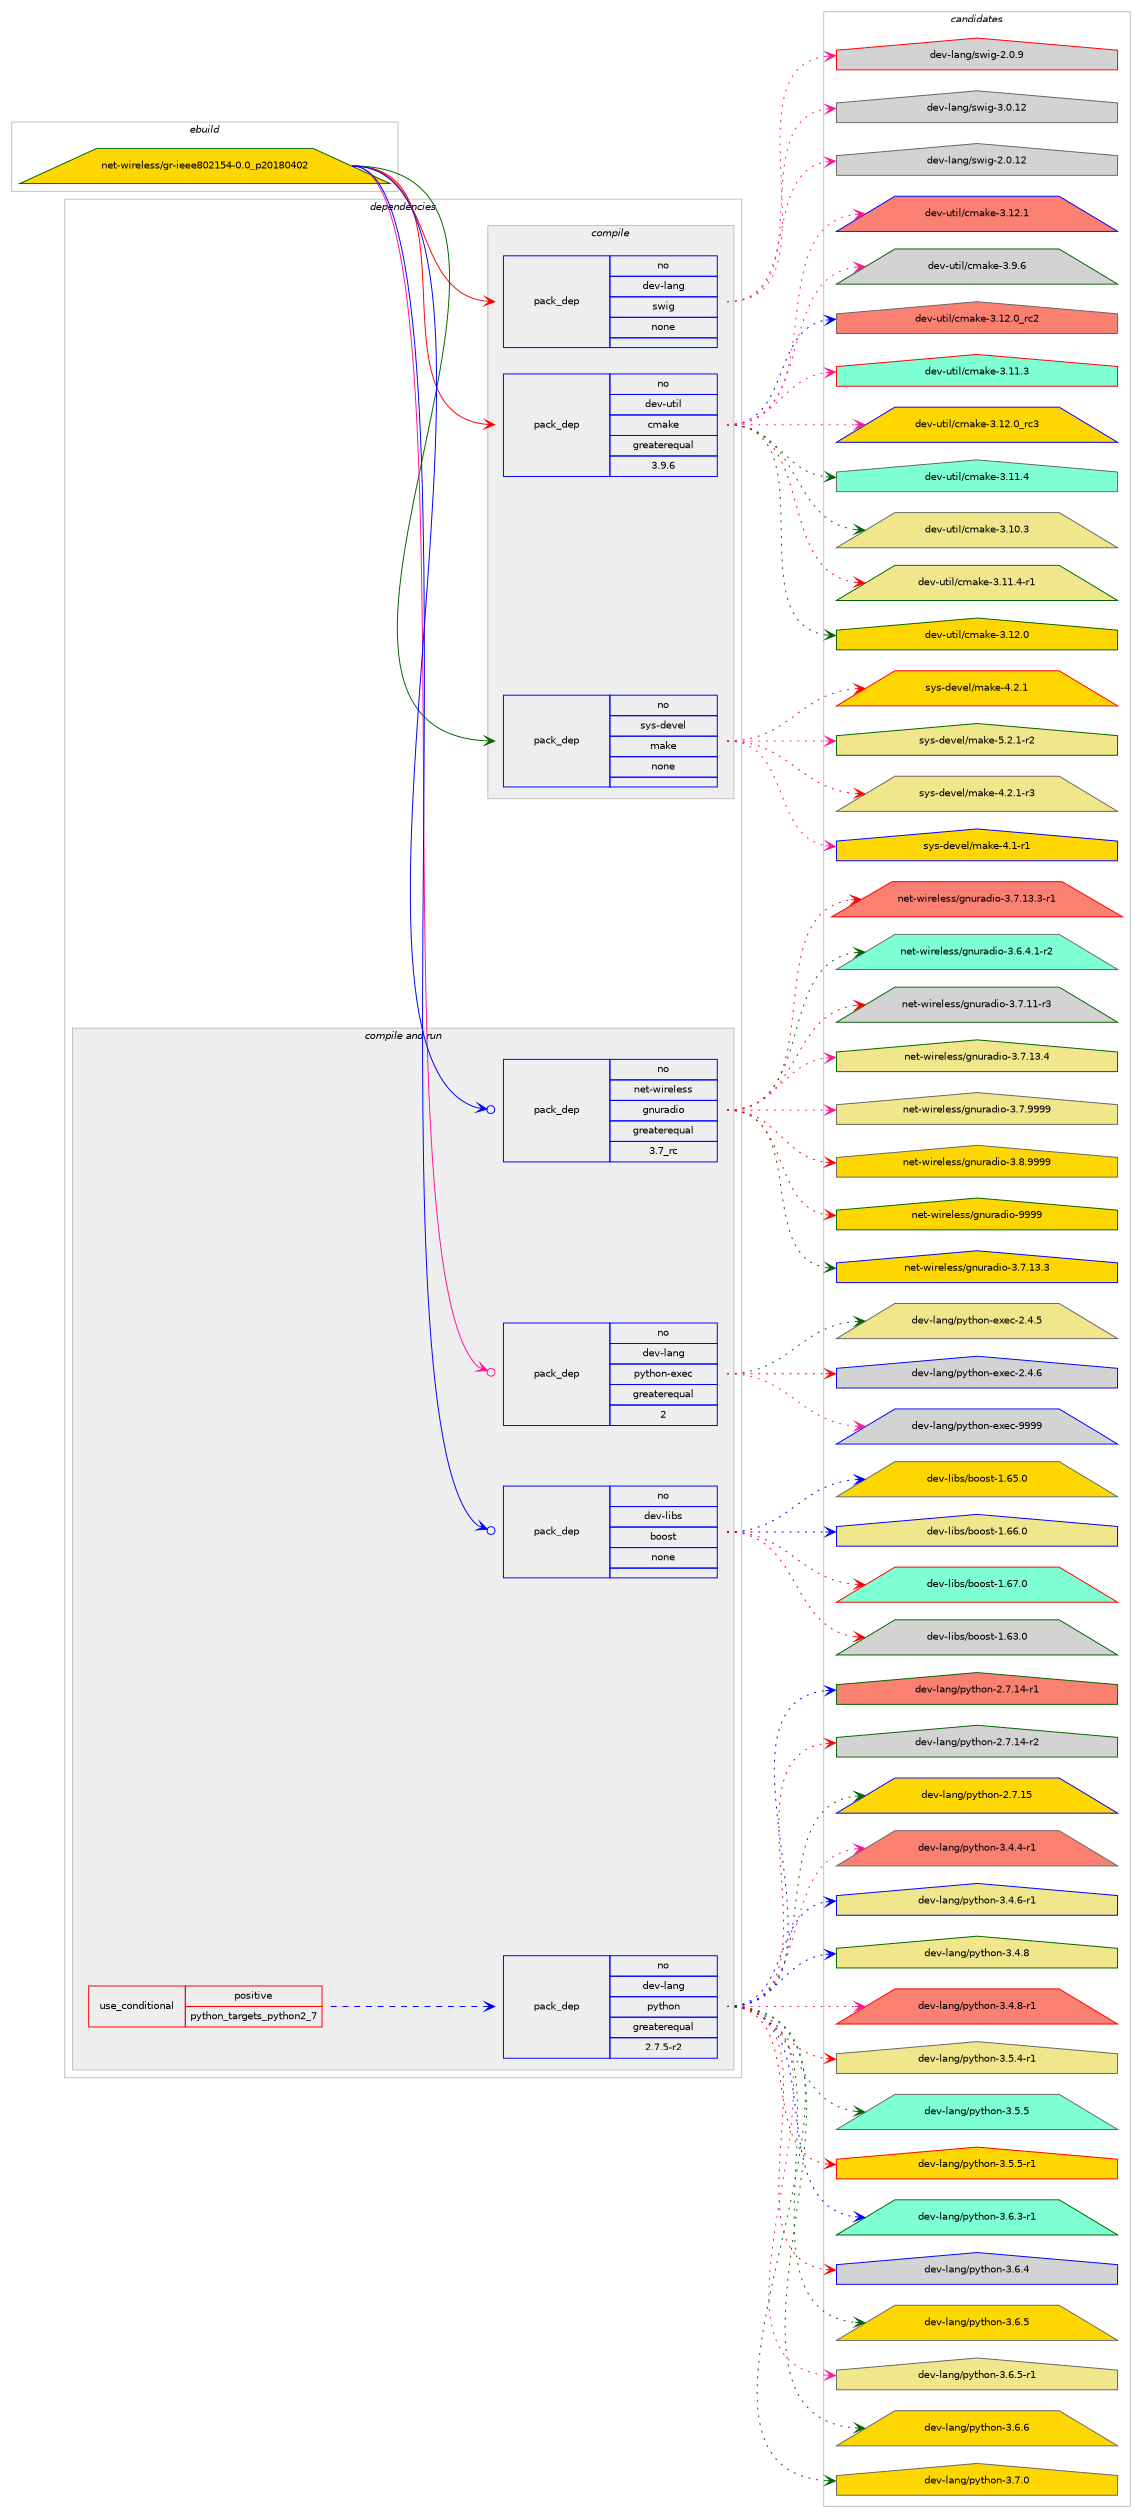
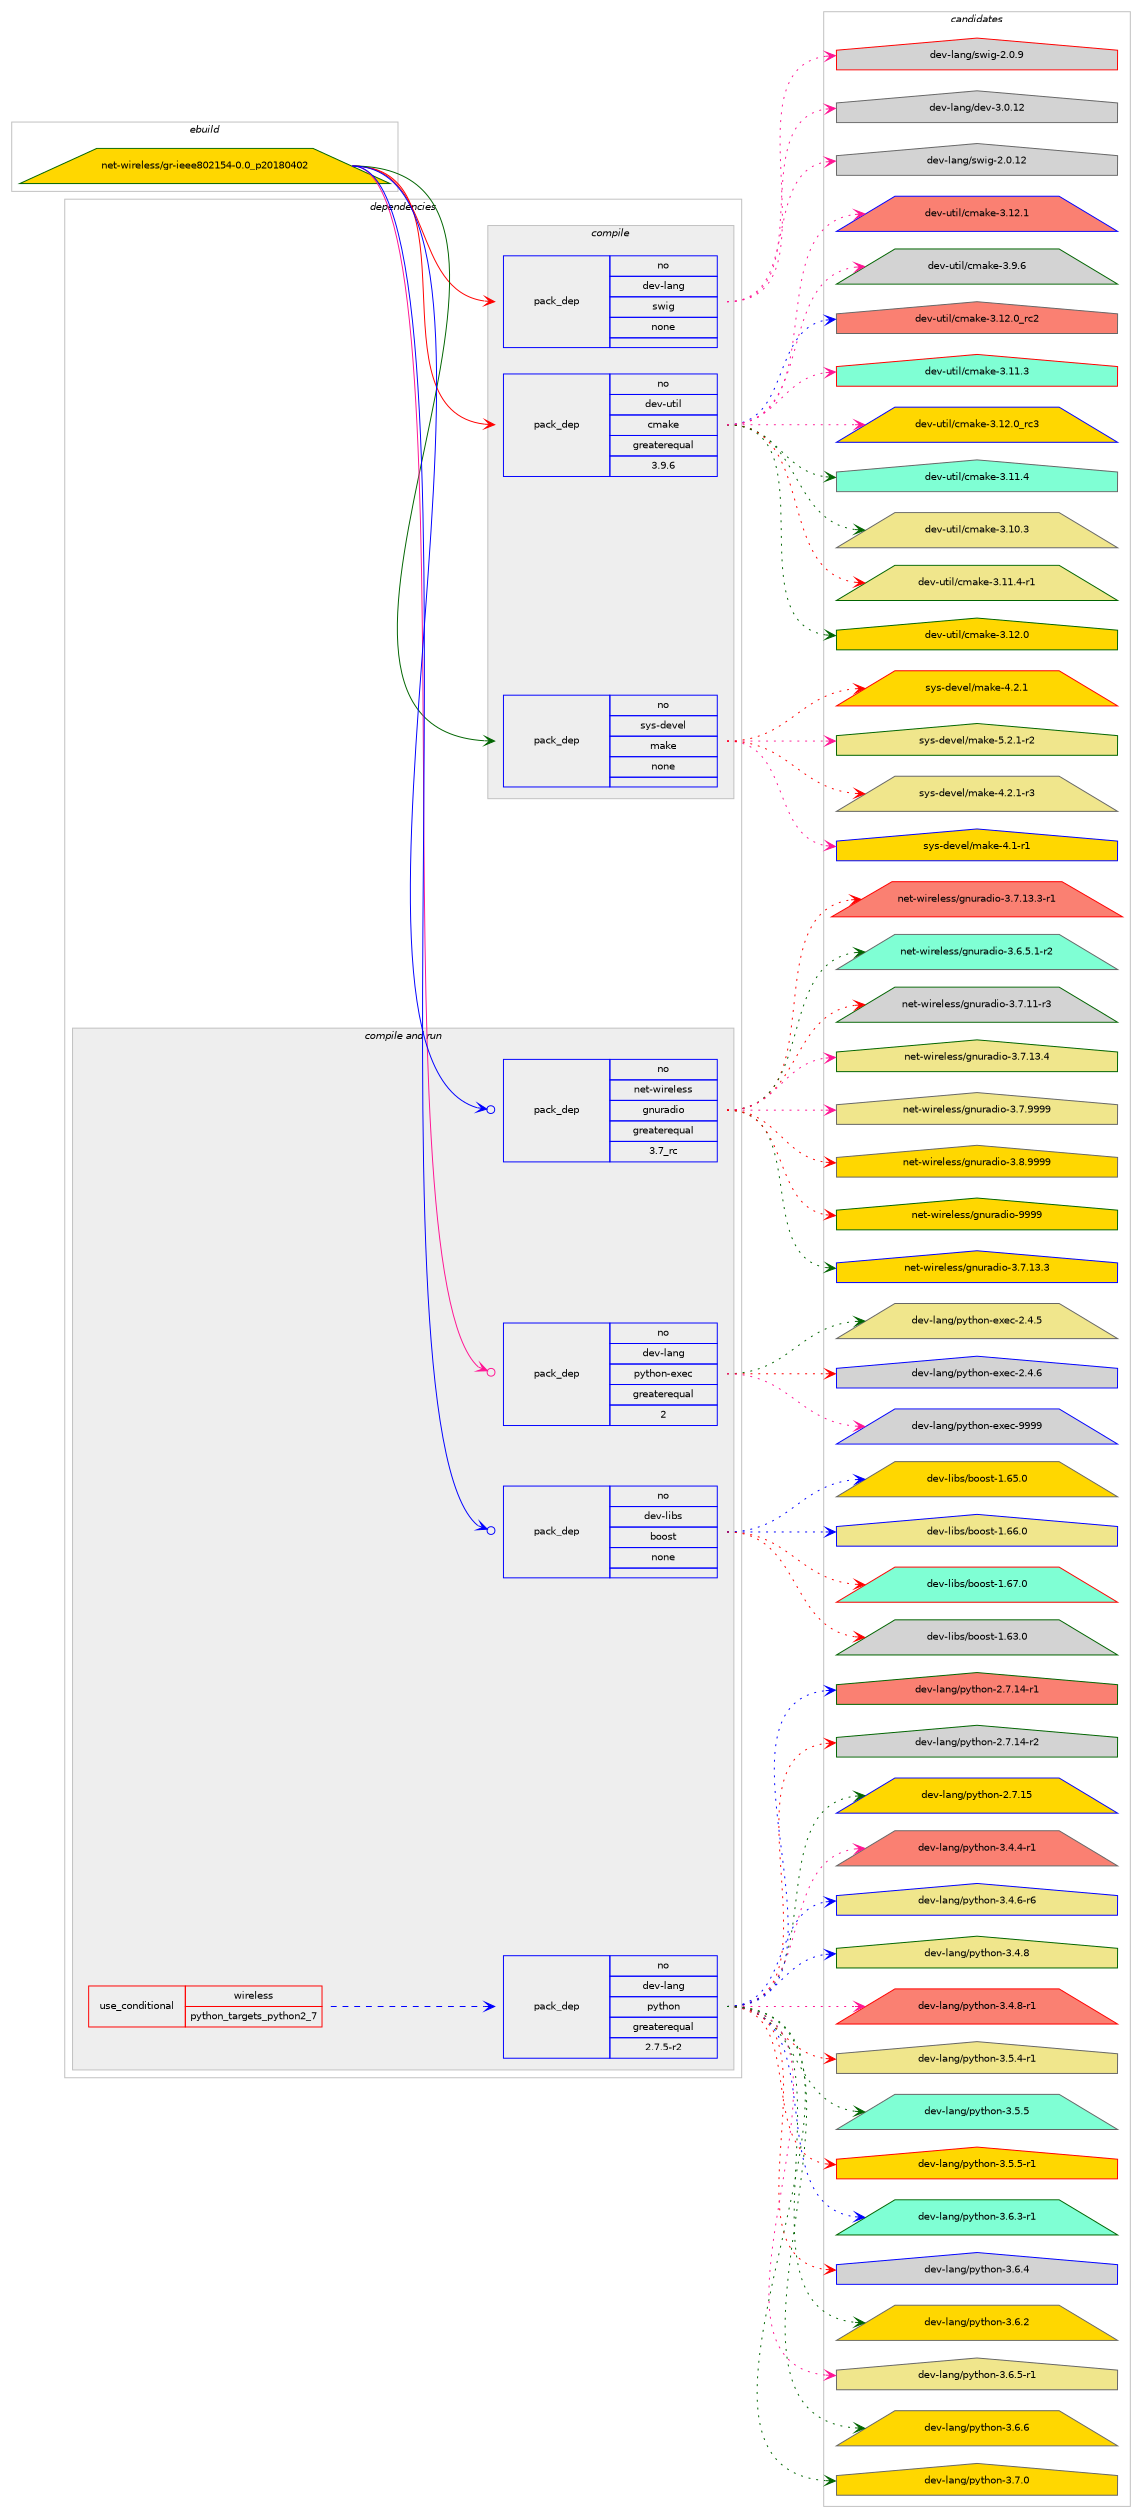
(977, 108) -> (977, 108)
(977, 952) -> (977, 952)
(977, 1901) -> (977, 1901)
(254, 1996) -> (254, 1996)
(977, 2323) -> (977, 2323)
